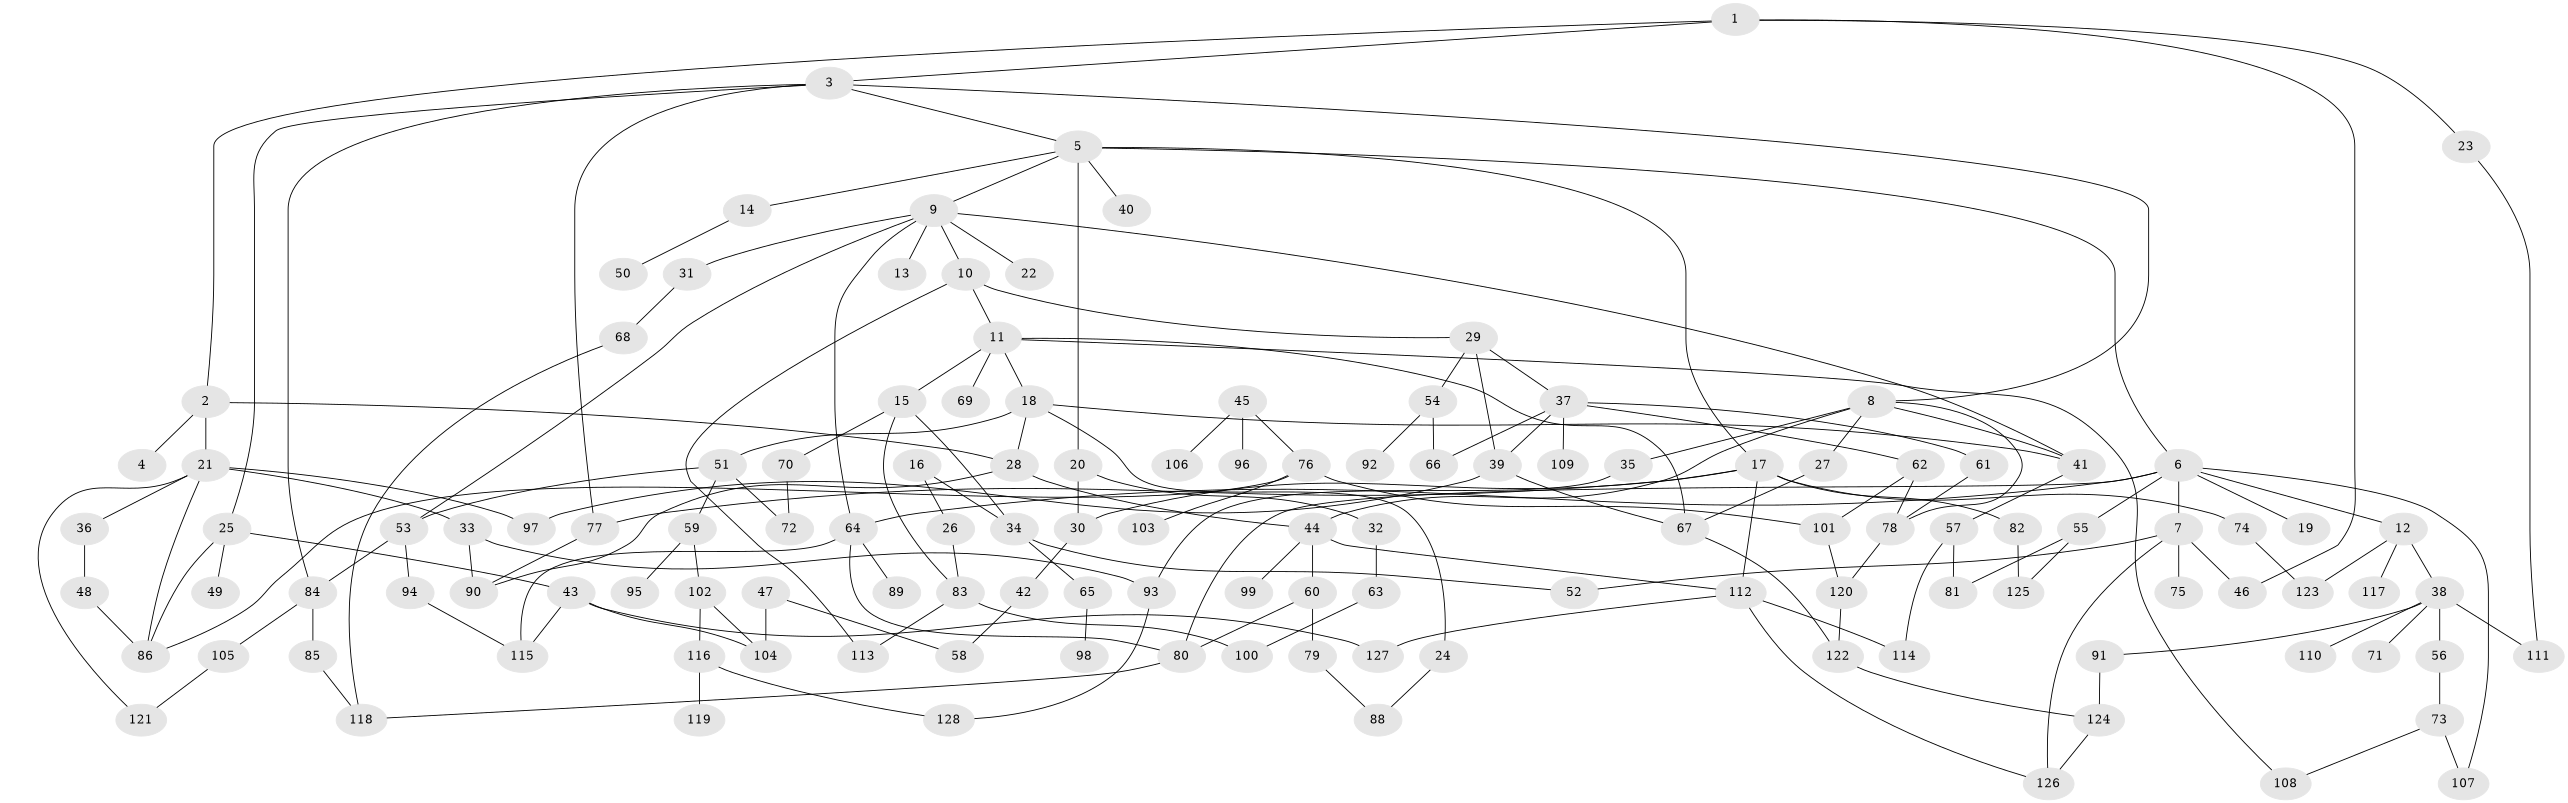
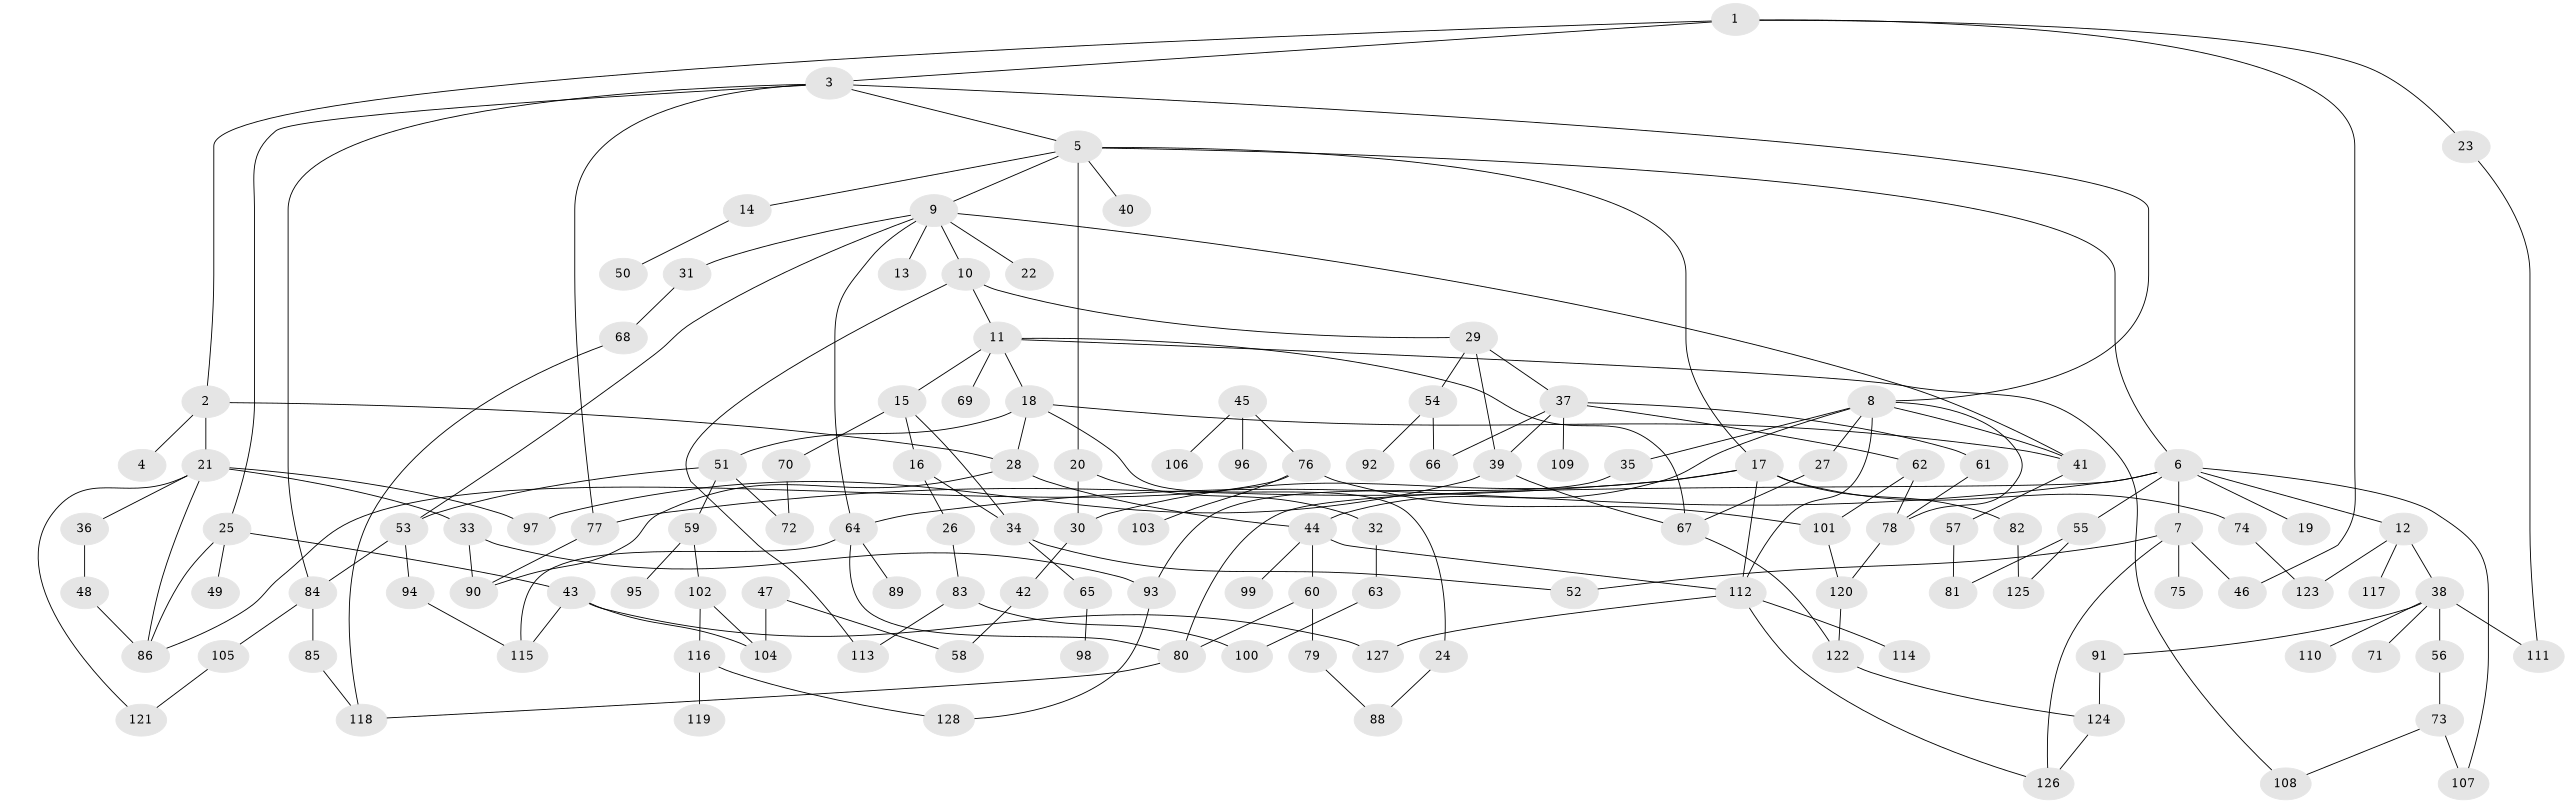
none -> (1829, 498)
(894, 505) -> (911, 438)
(1917, 589) -> none
